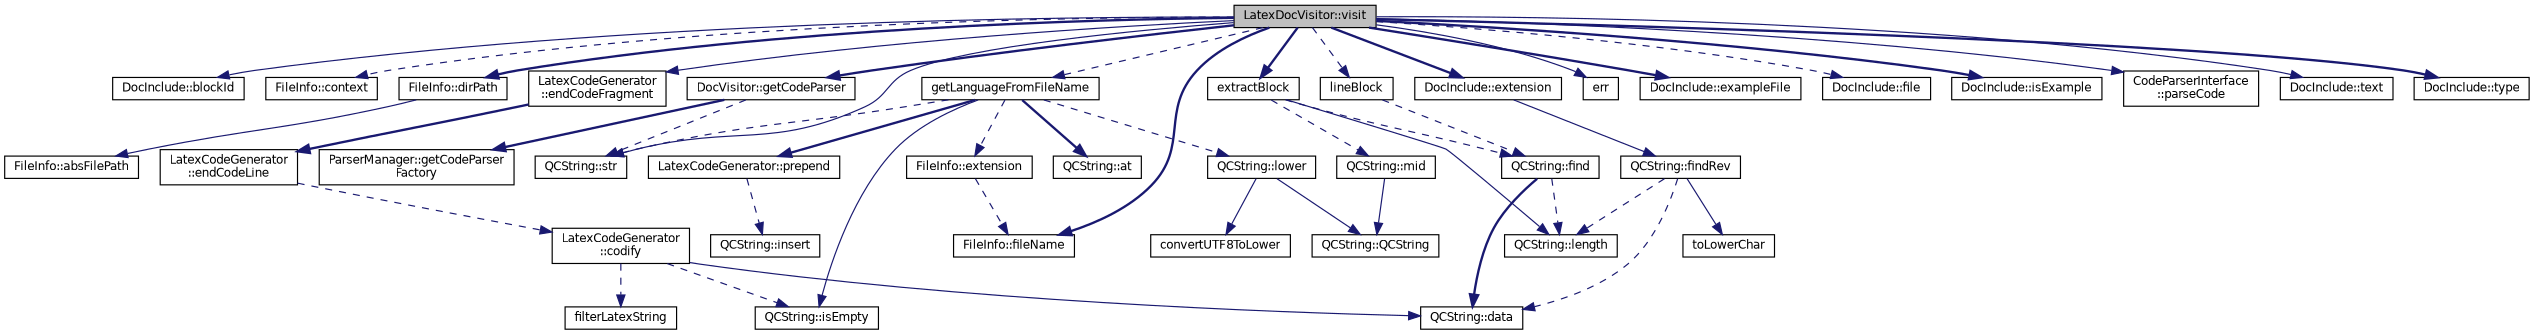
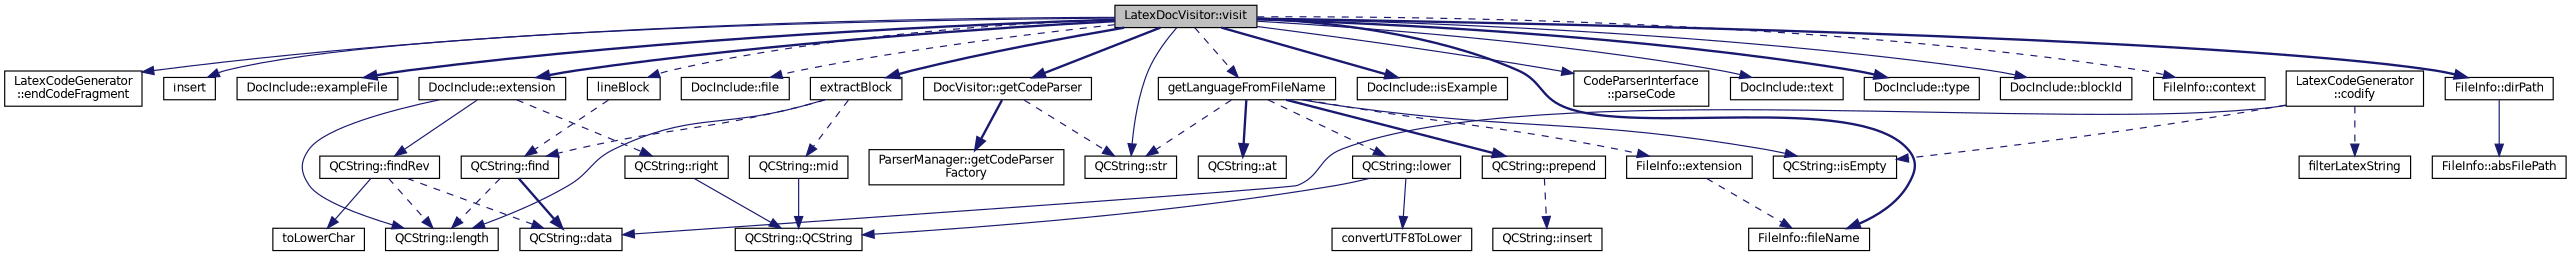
(1601, 89) -> (190, 89)
none -> (312, 146)
(229, 167) -> none
none -> (677, 167)
(744, 167) -> (1544, 167)
